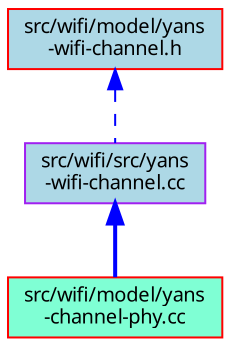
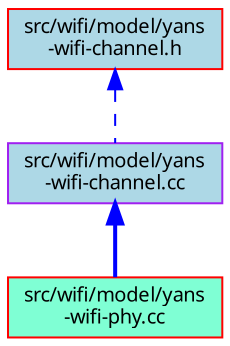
(115, 173) -> (115, 173)
(115, 307) -> (115, 307)
